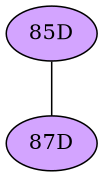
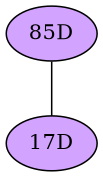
(52, 143) -> (52, 143)
